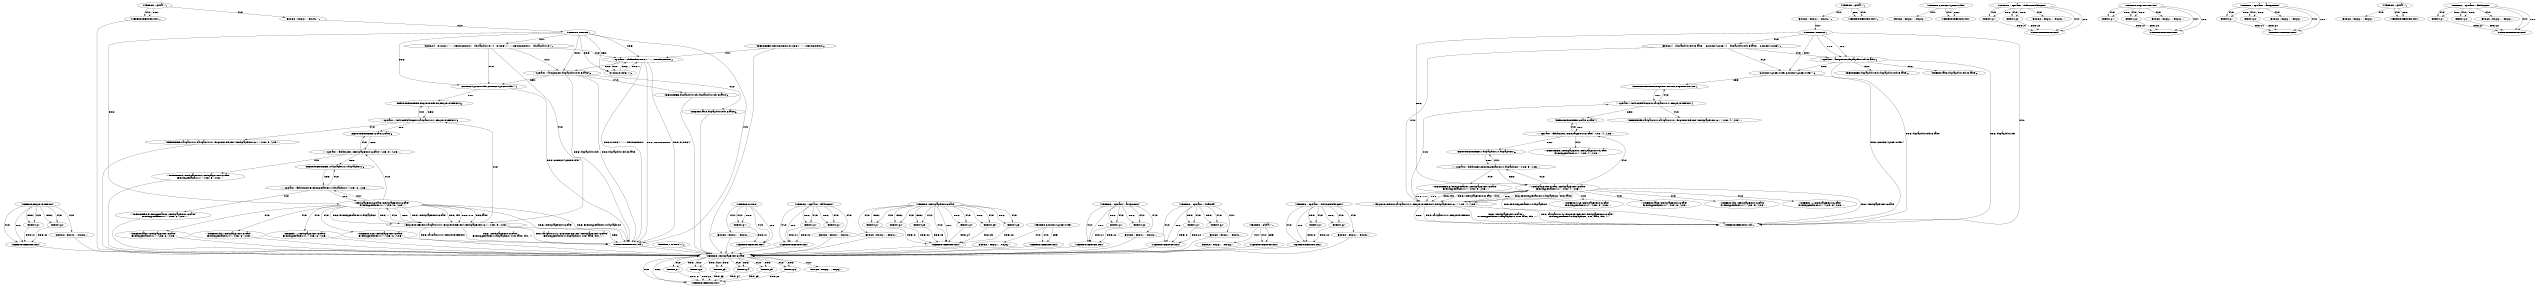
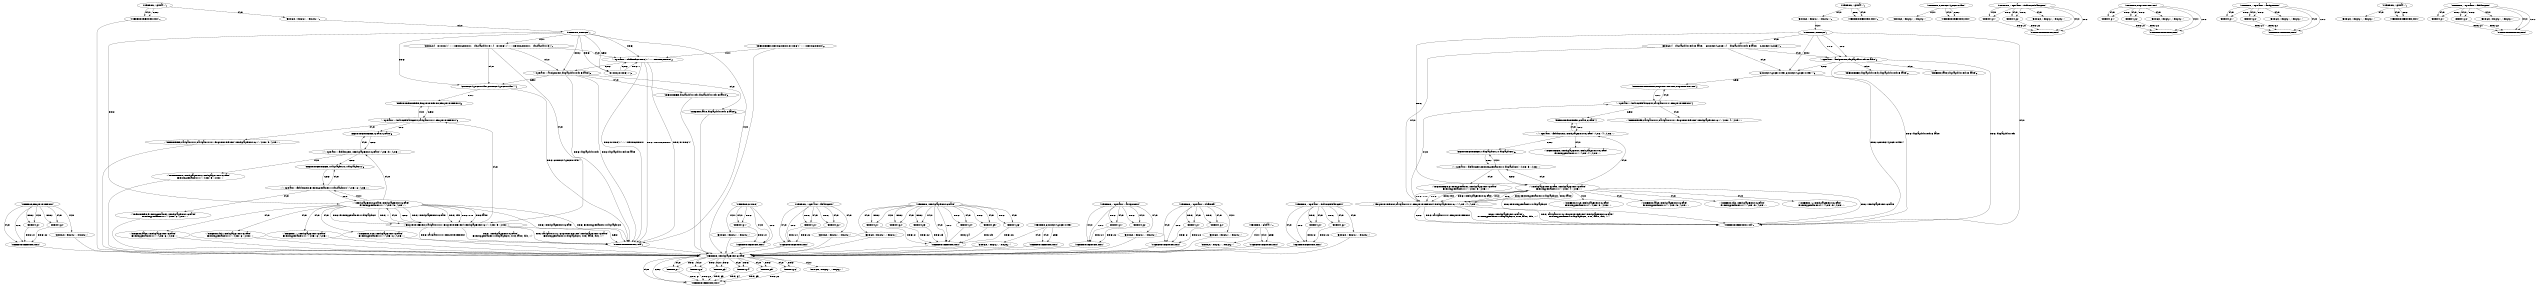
(613, 65) -> none
(671, 245) -> none
